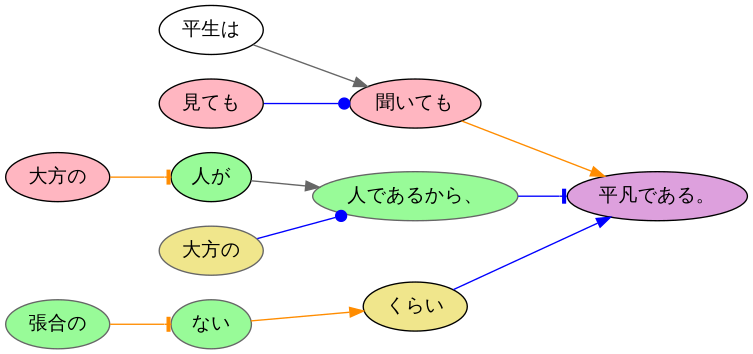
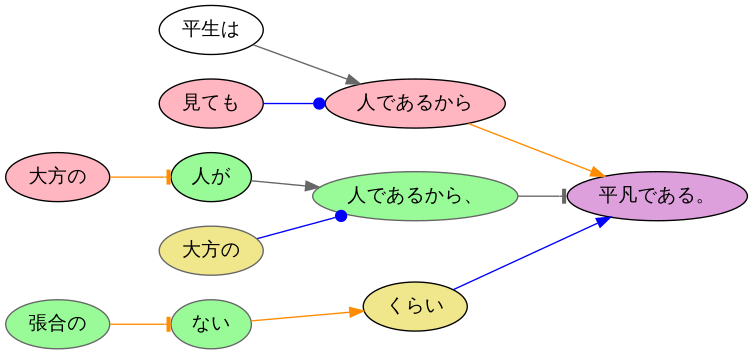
(415, 104) -> (415, 104)
(539, 196) -> (539, 196)
